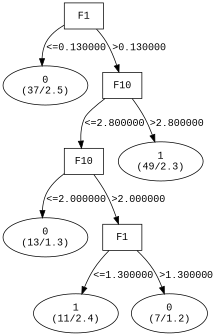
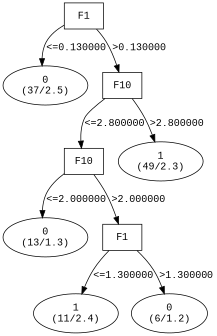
(169, 313) -> (169, 313)
